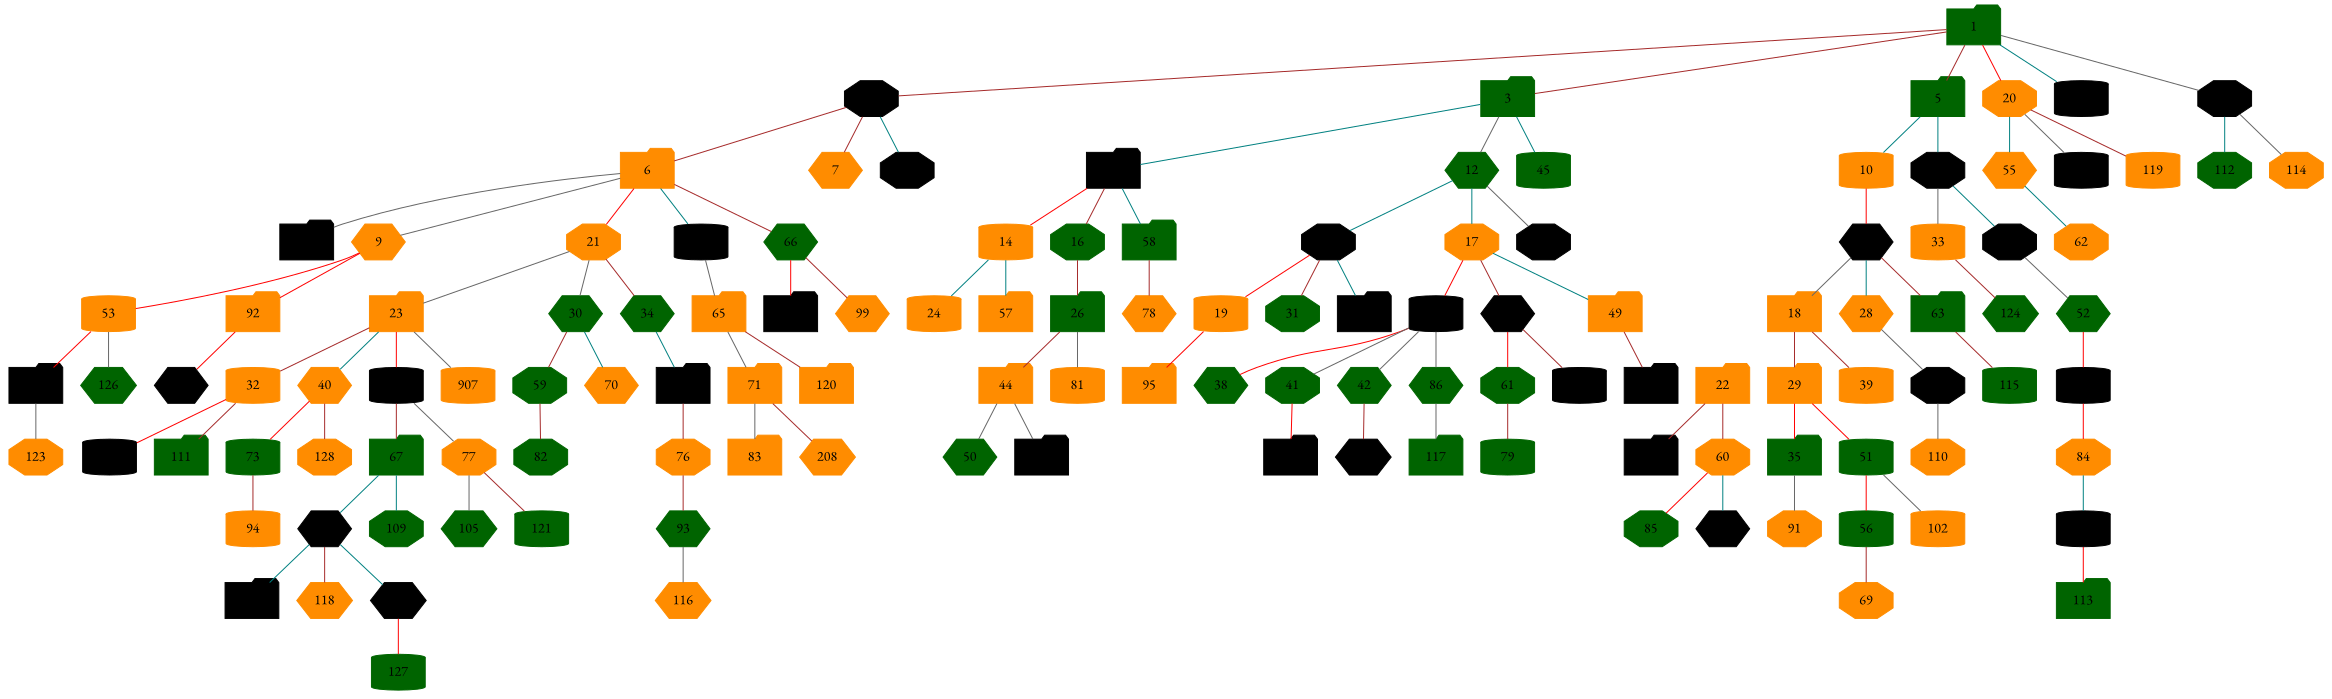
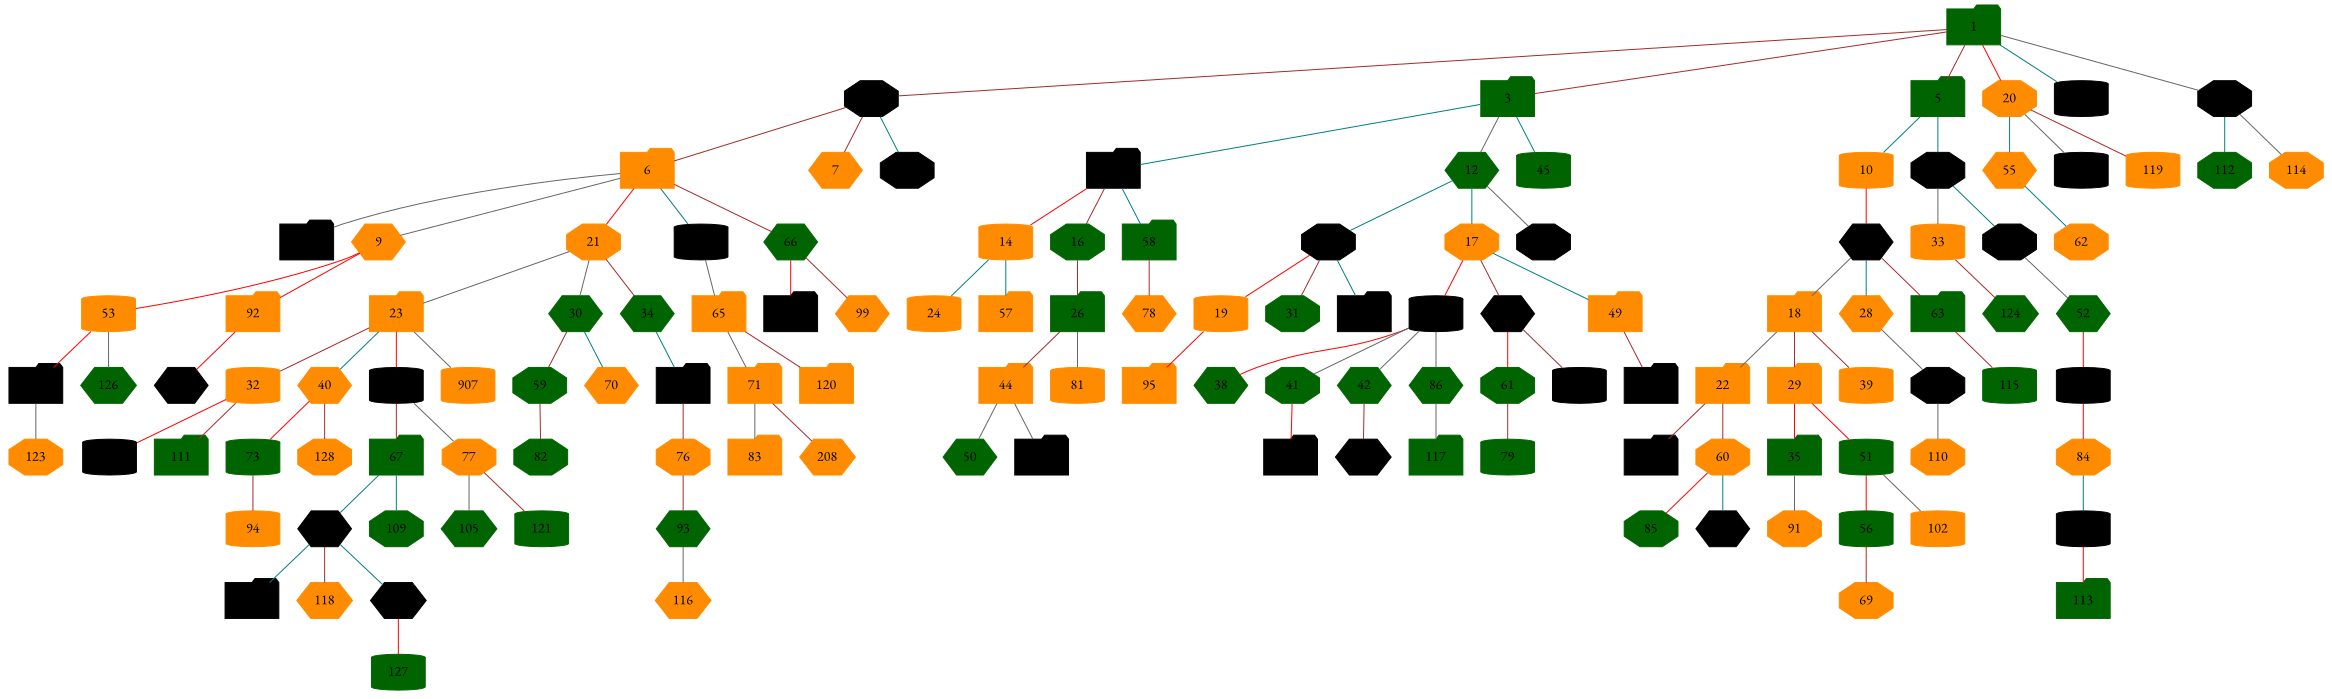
none -> (1759, 350)
